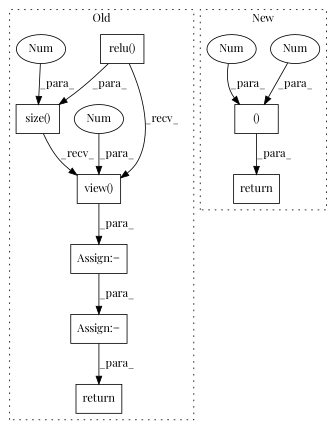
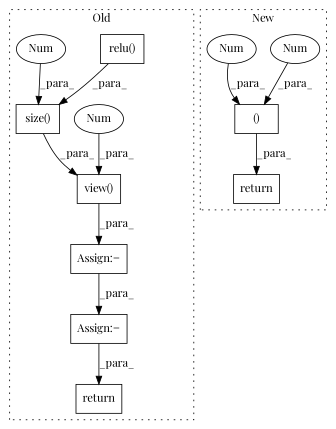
(145, 120) -> none
(78, 154) -> (78, 154)
